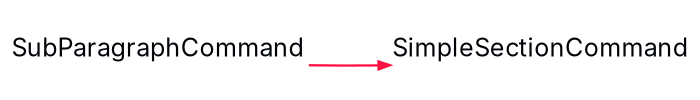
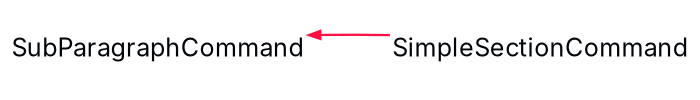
(343, 66) -> (355, 35)
